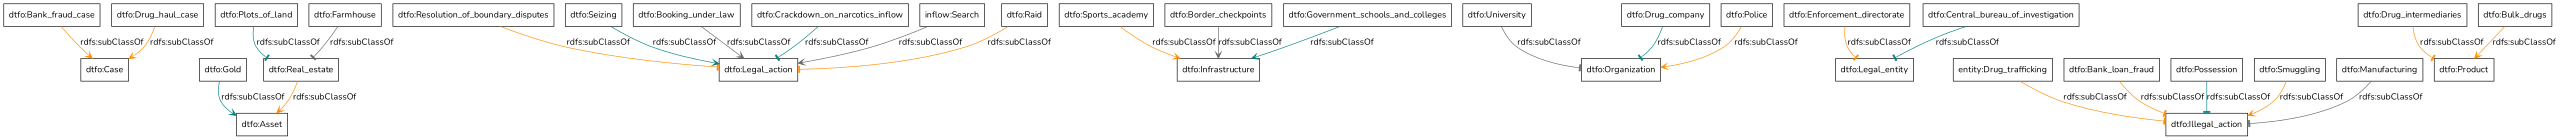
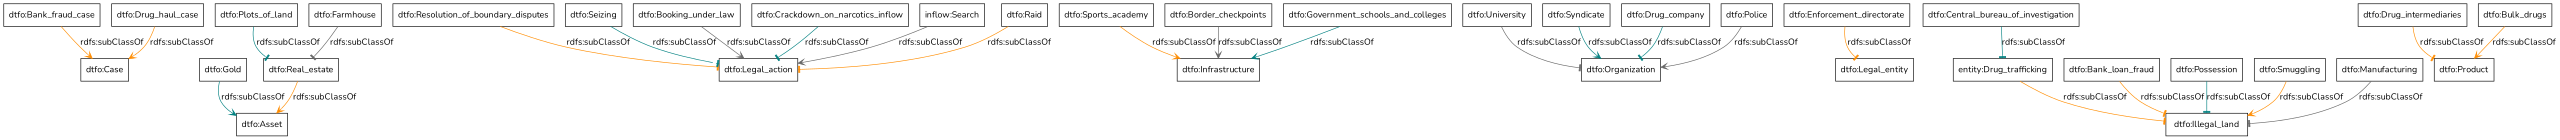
none -> (1576, 15)
(1931, 40) -> (2002, 41)
(660, 50) -> (660, 50)
(1709, 55) -> (1709, 55)
(2207, 125) -> (2207, 125)
